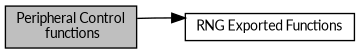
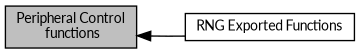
(154, 18) -> (168, 36)
